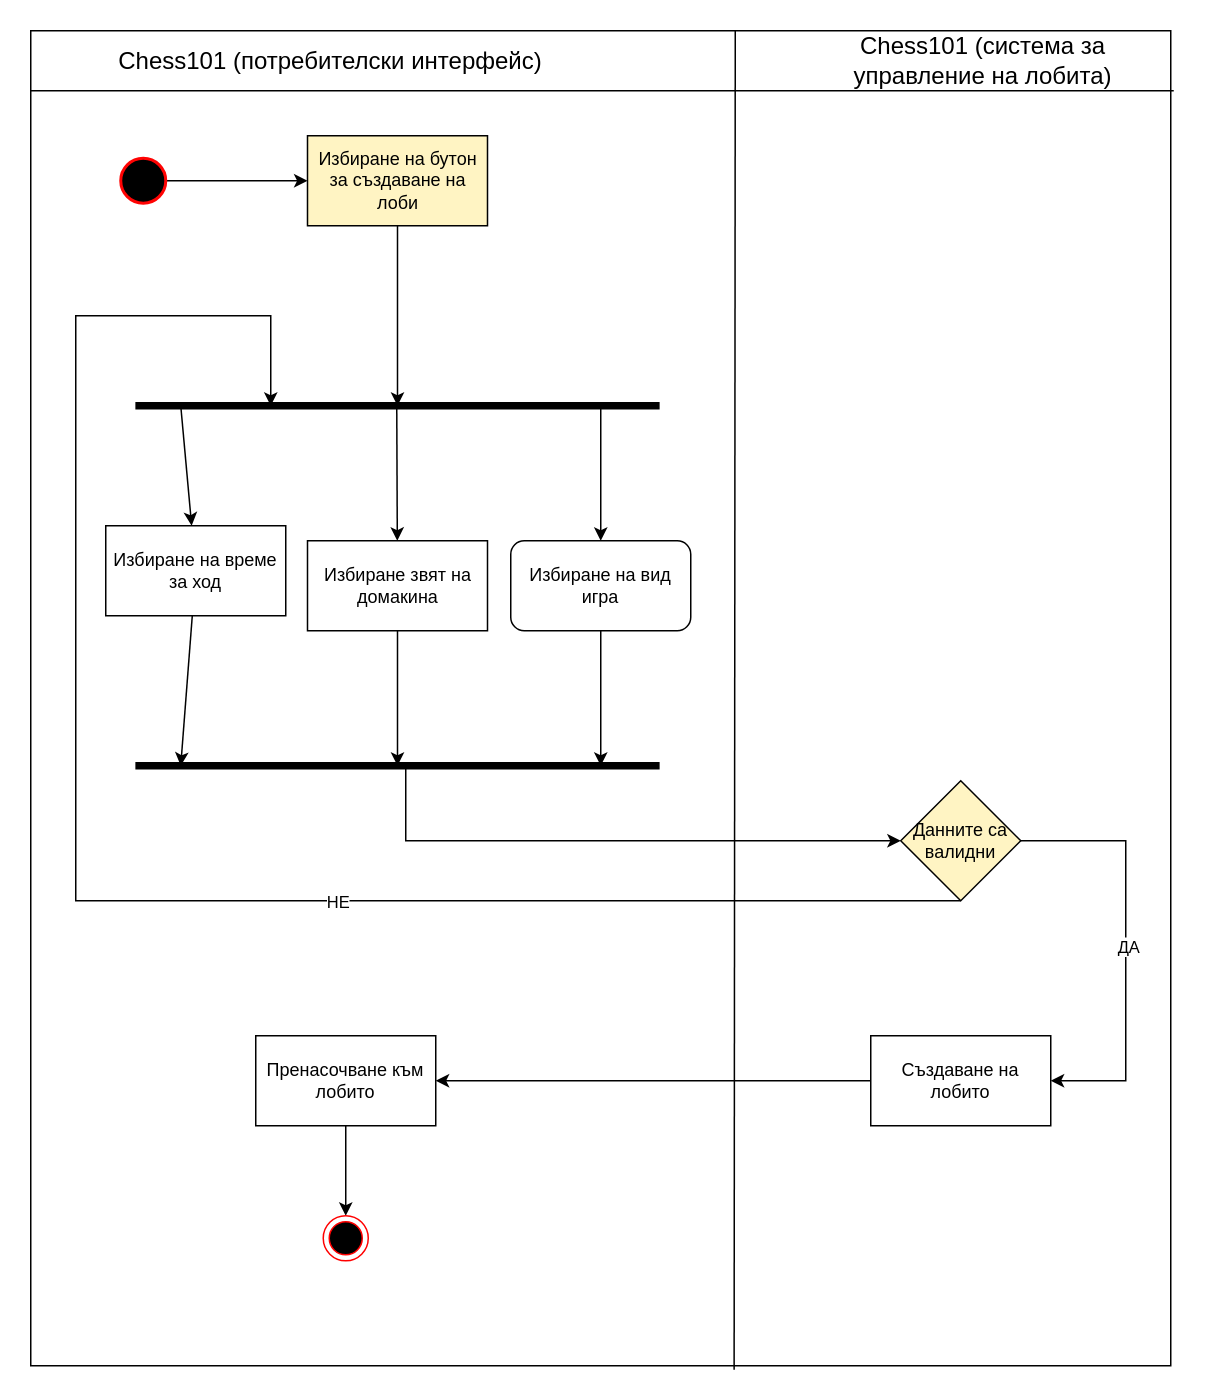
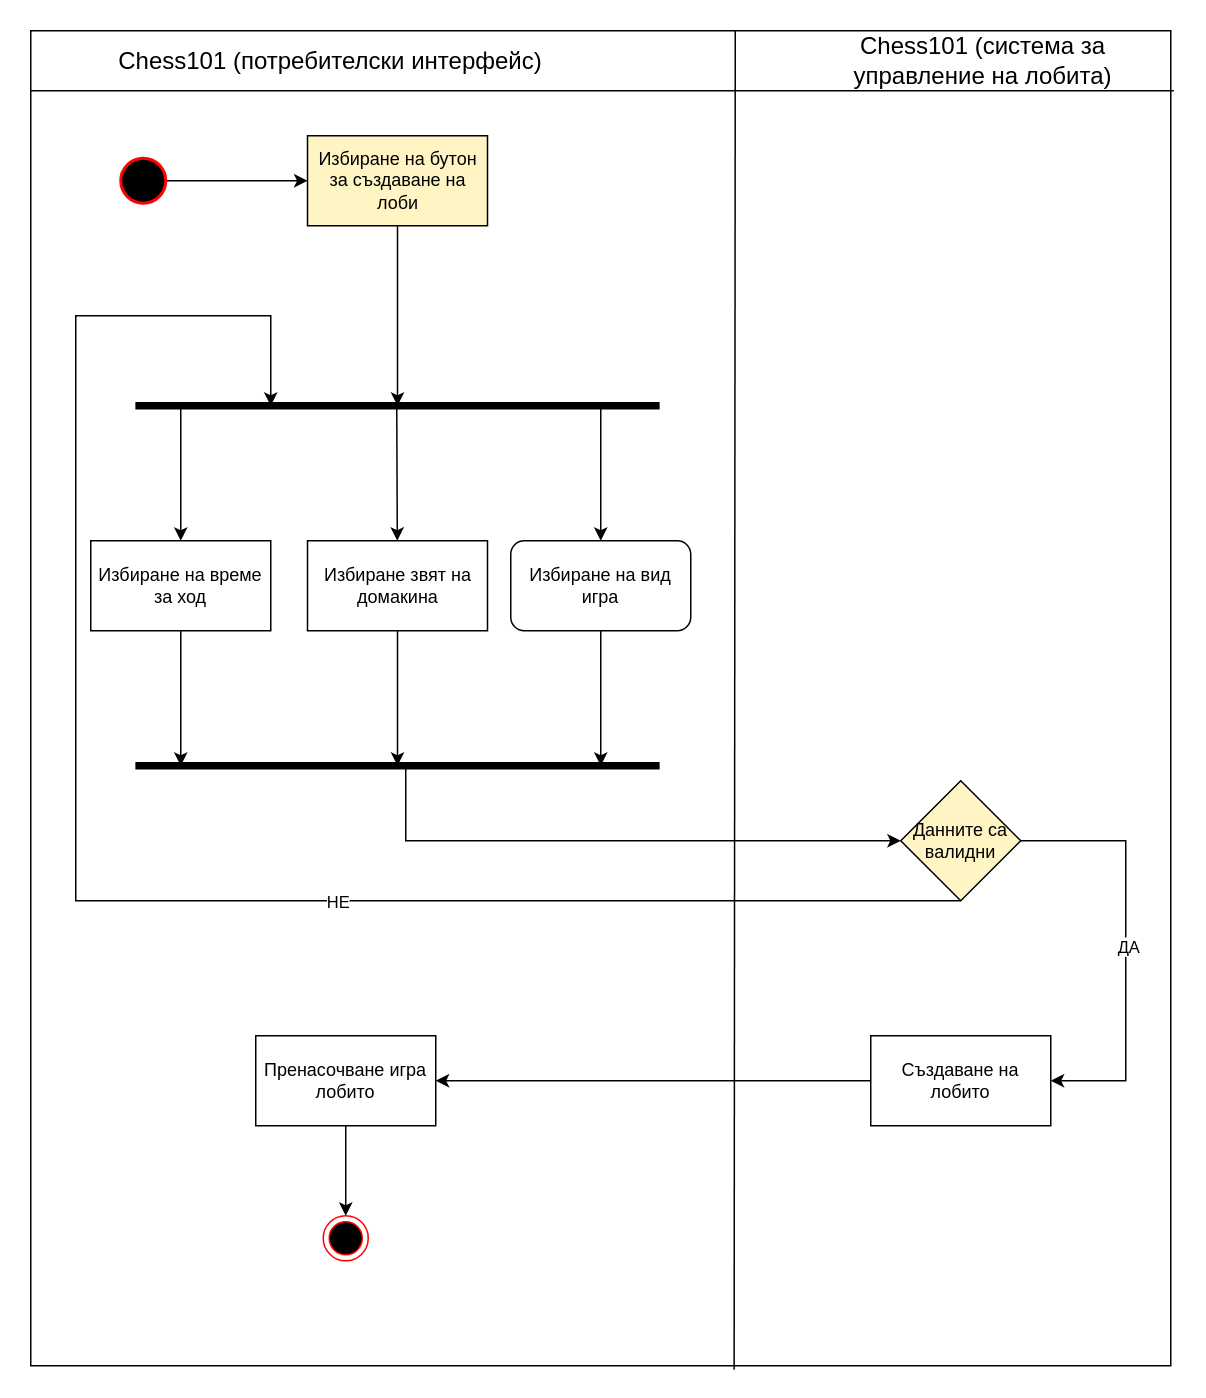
(196, 571) -> (181, 586)
(346, 1081) -> (346, 1081)
